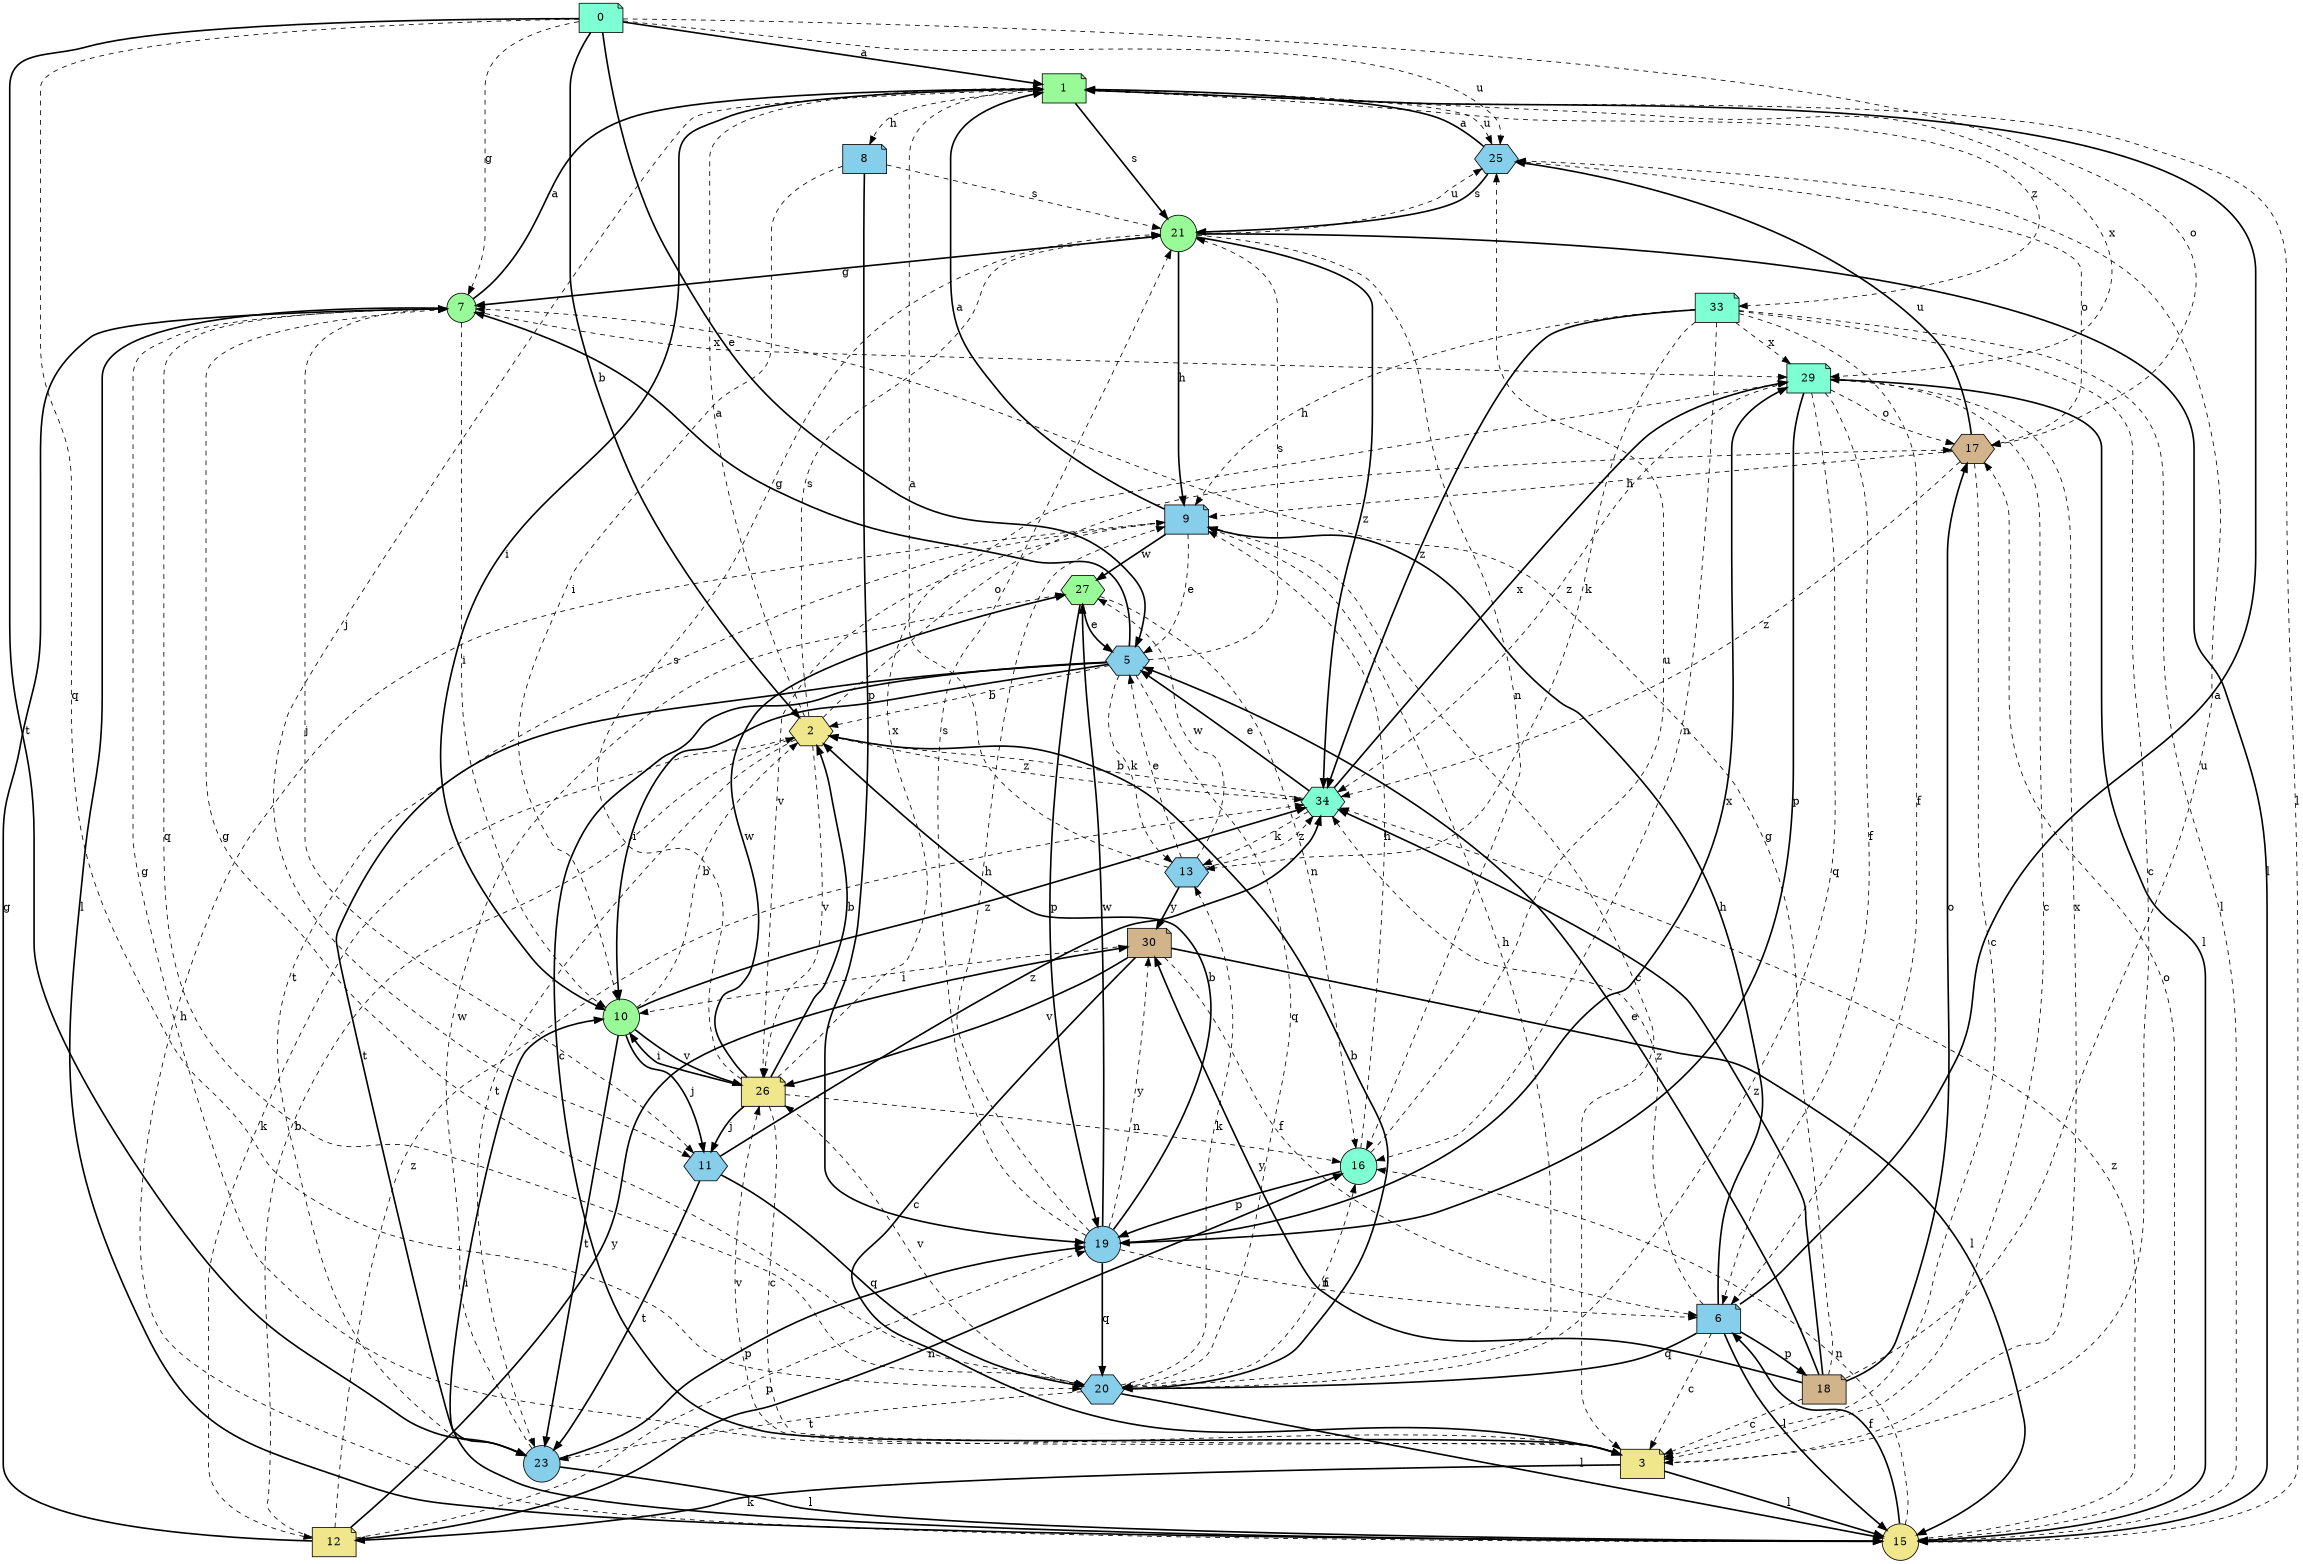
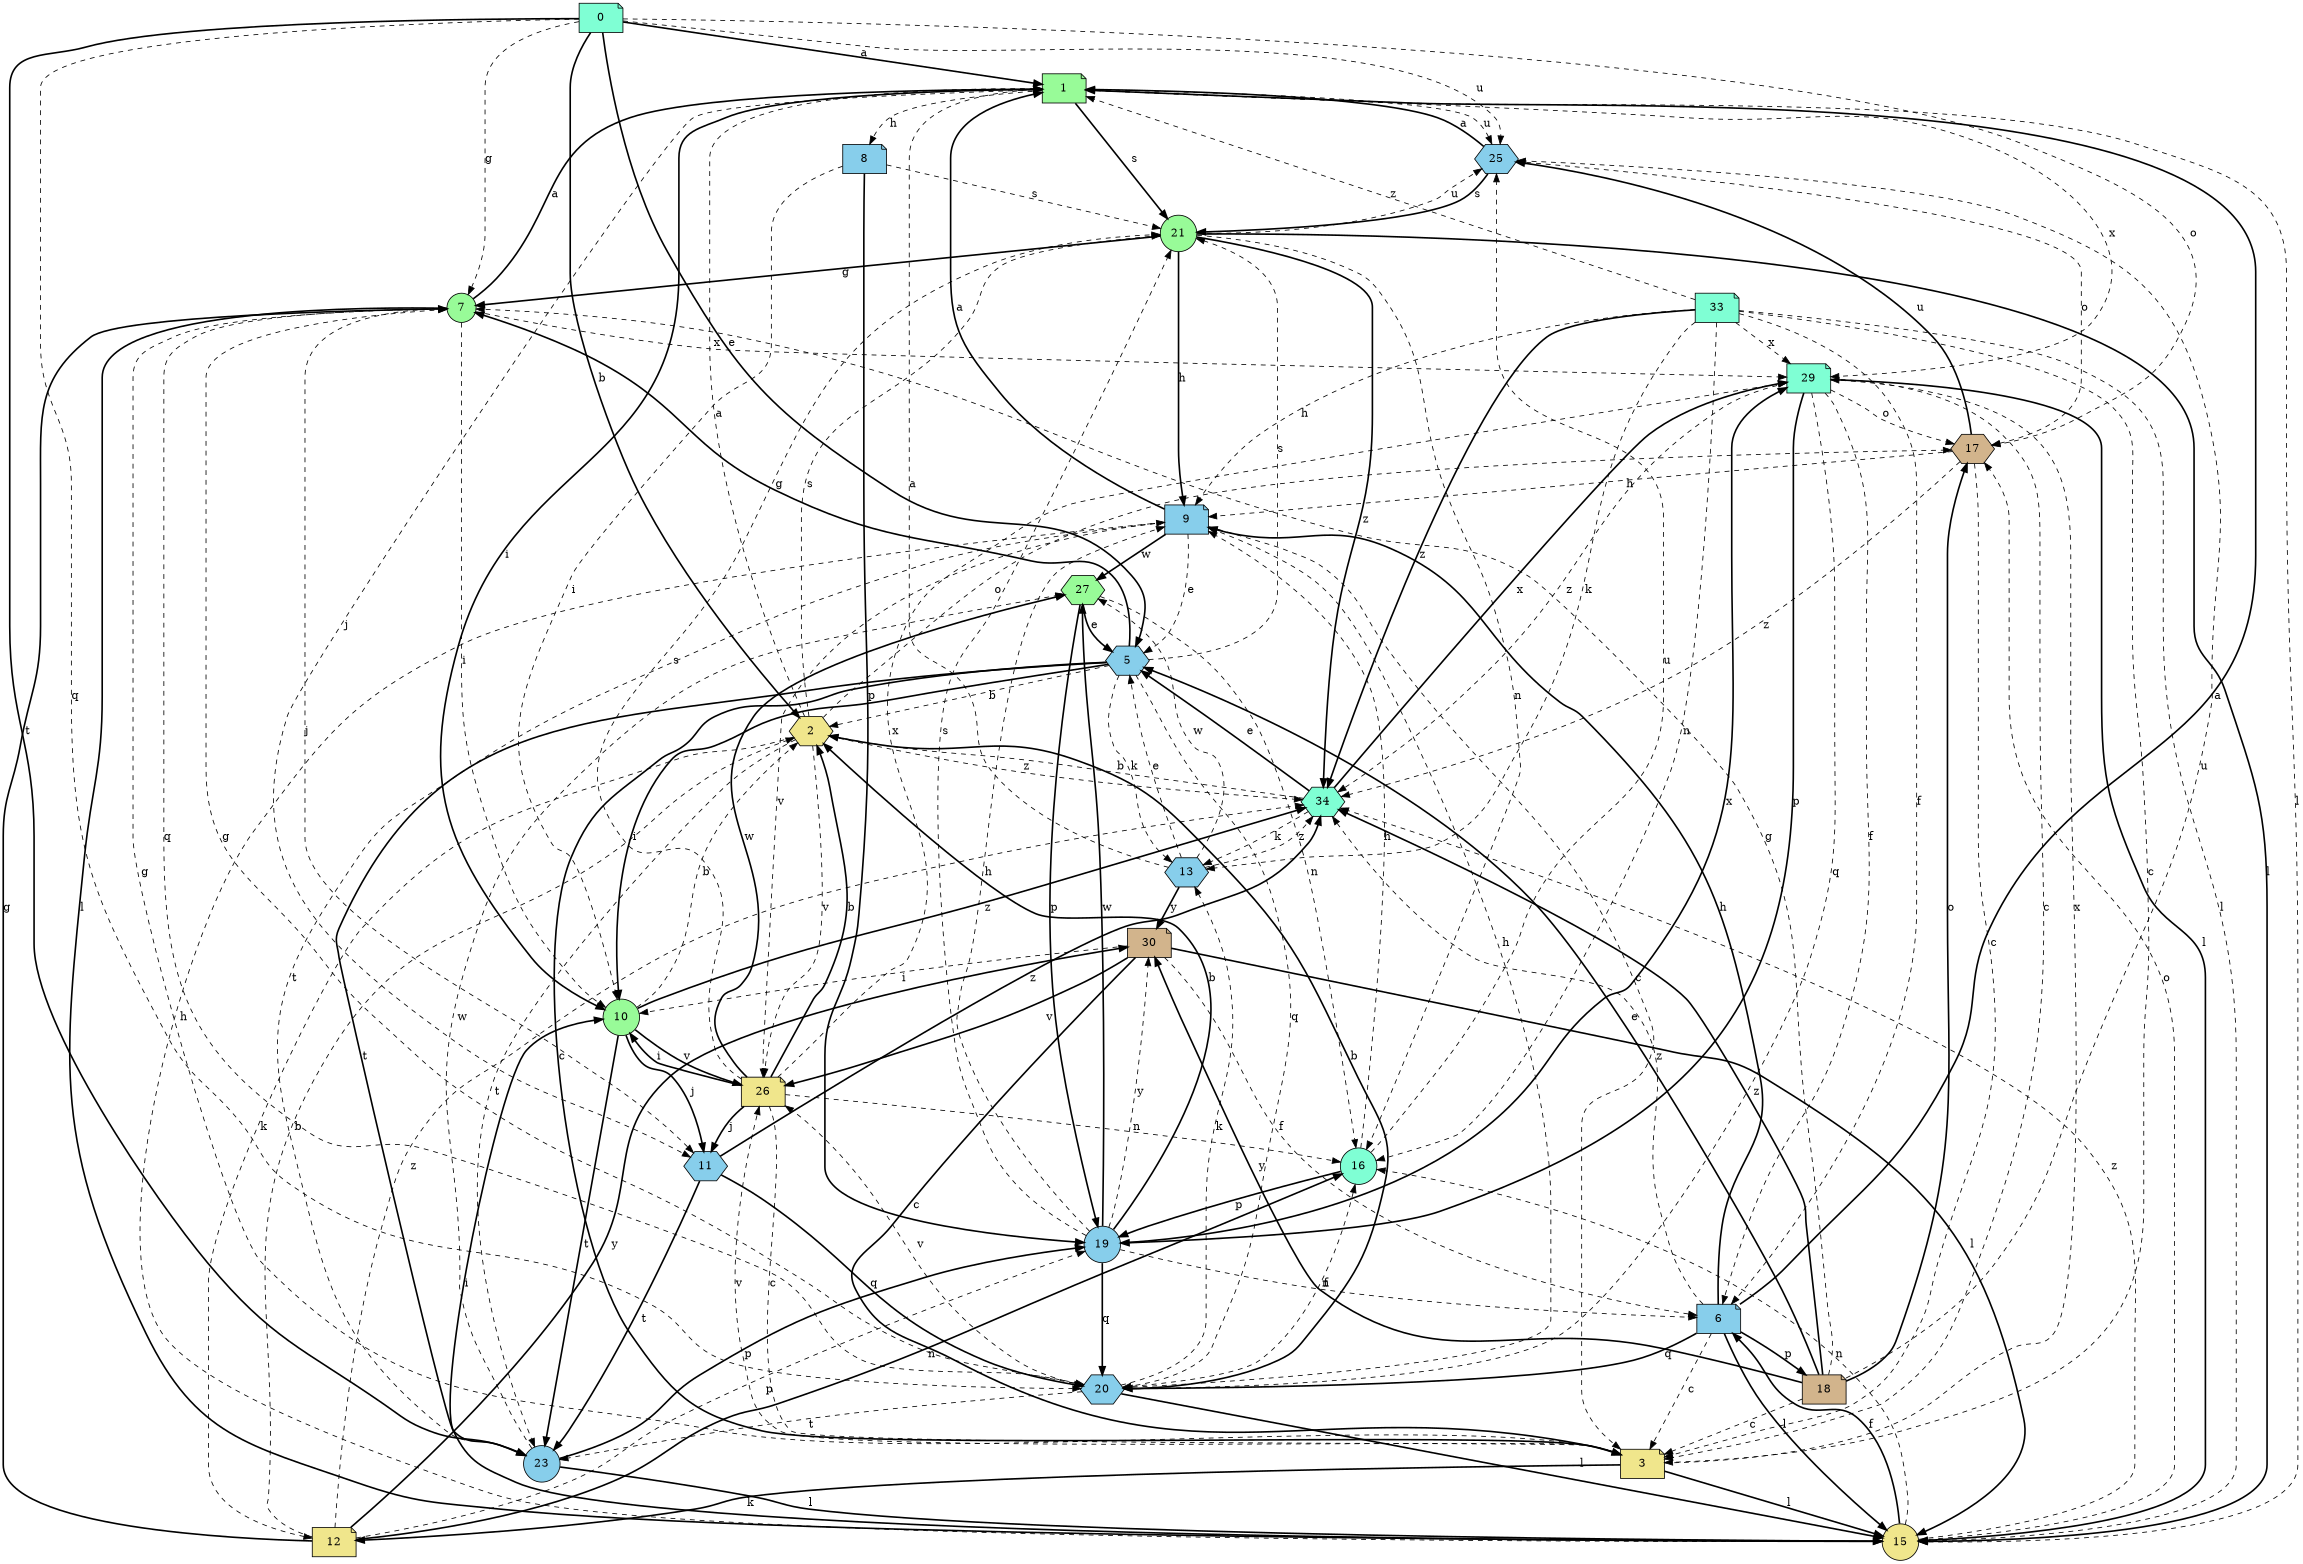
(1770, 124) -> (1395, 199)
